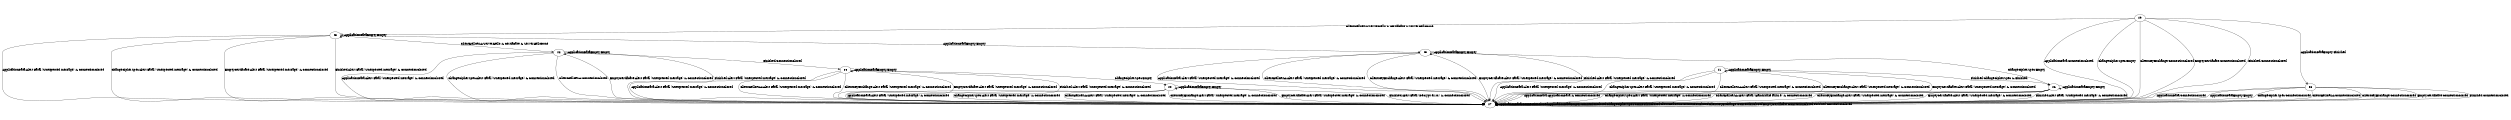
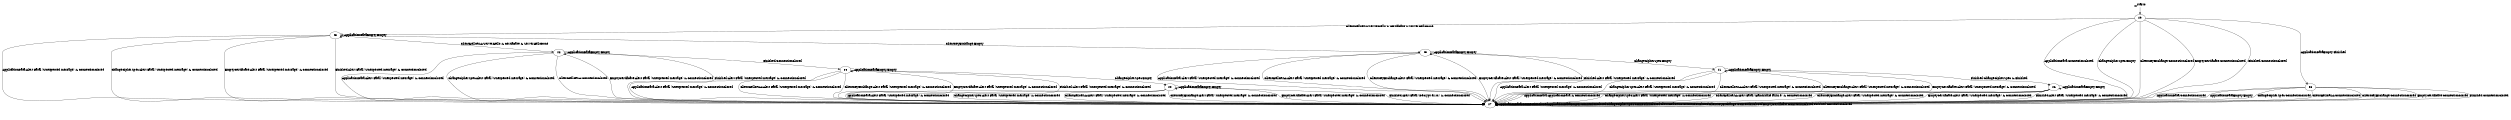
none -> (2140, 5)
(965, 44) -> (965, 44)
(1740, 61) -> (1572, 59)
